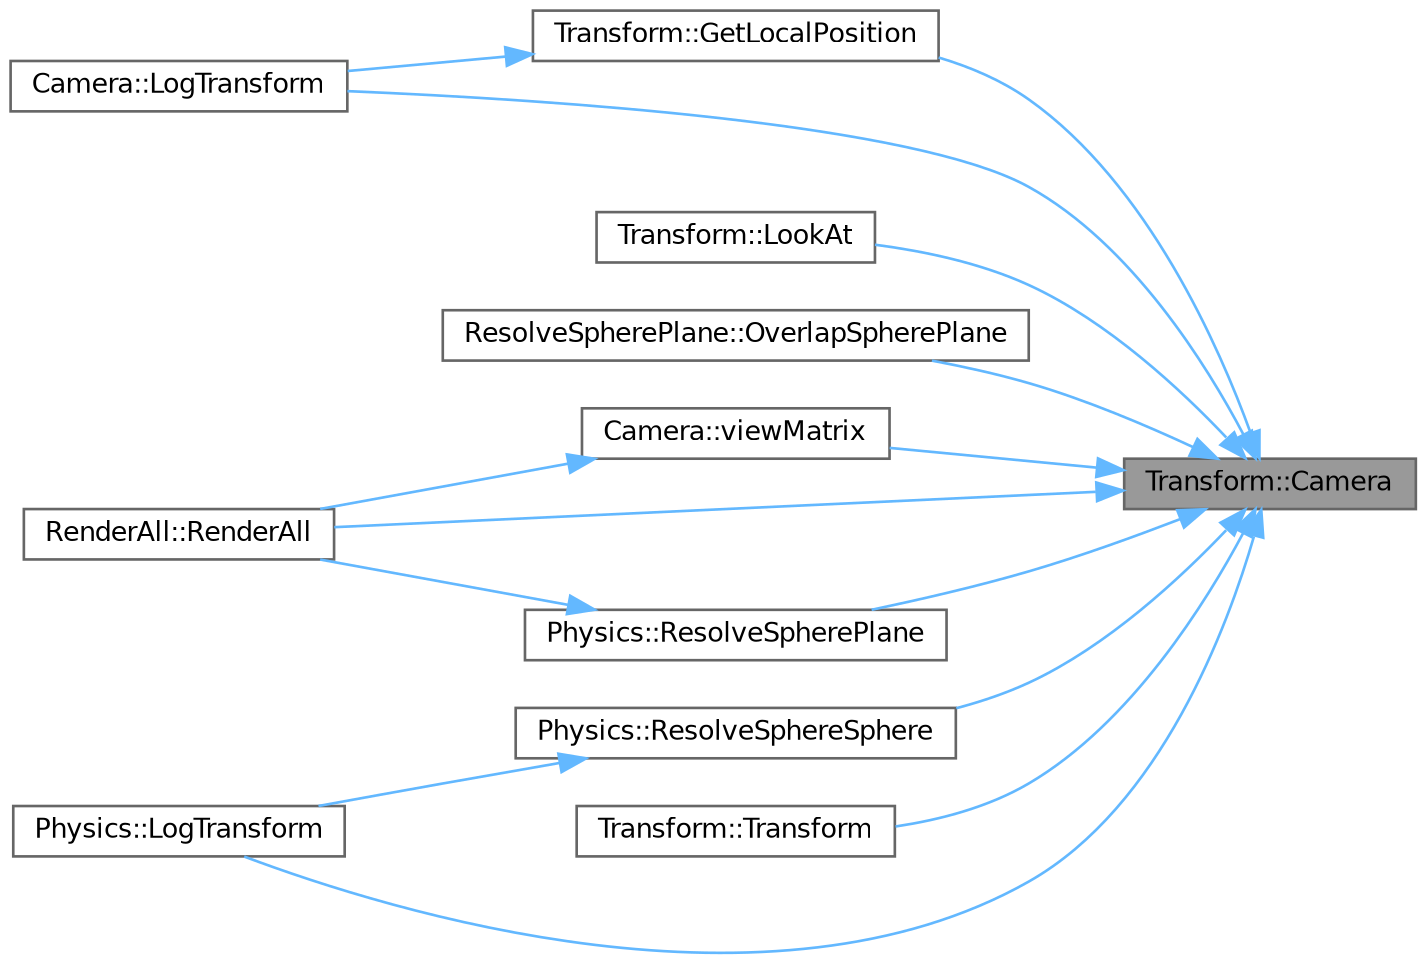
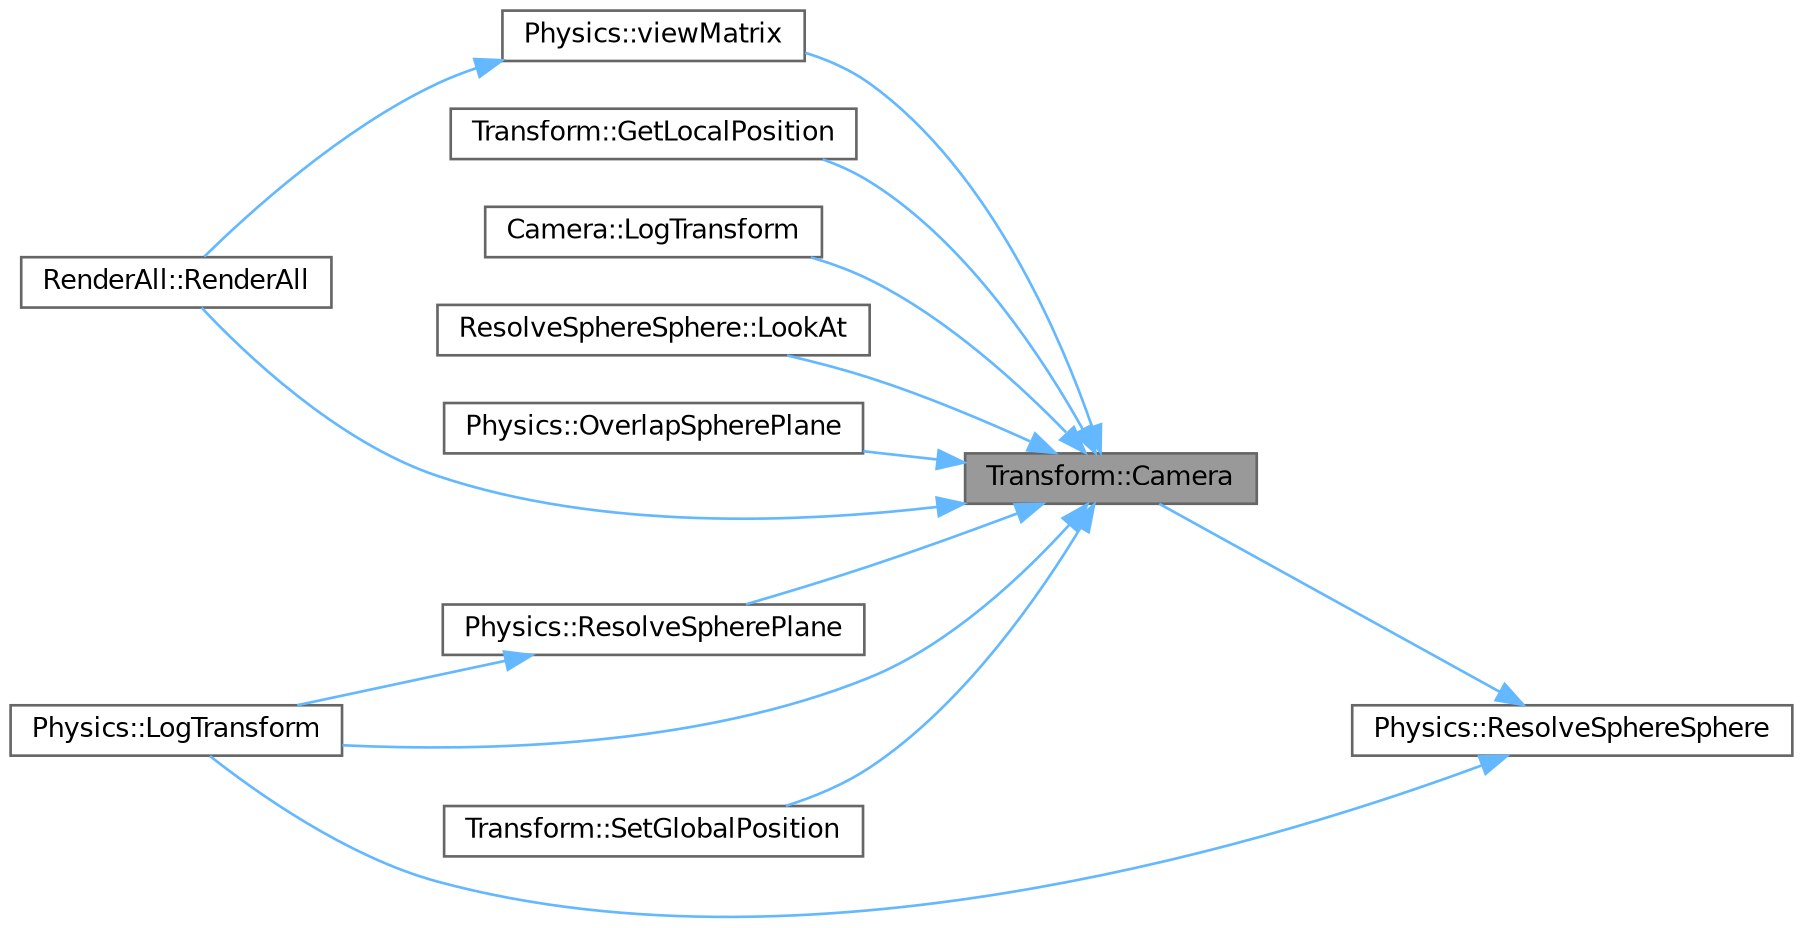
(427, 64) -> none
(736, 237) -> (654, 330)
(736, 335) -> (654, 428)
(736, 434) -> (654, 36)
(444, 582) -> (402, 683)
(1103, 638) -> (1330, 598)
(736, 831) -> (654, 831)
